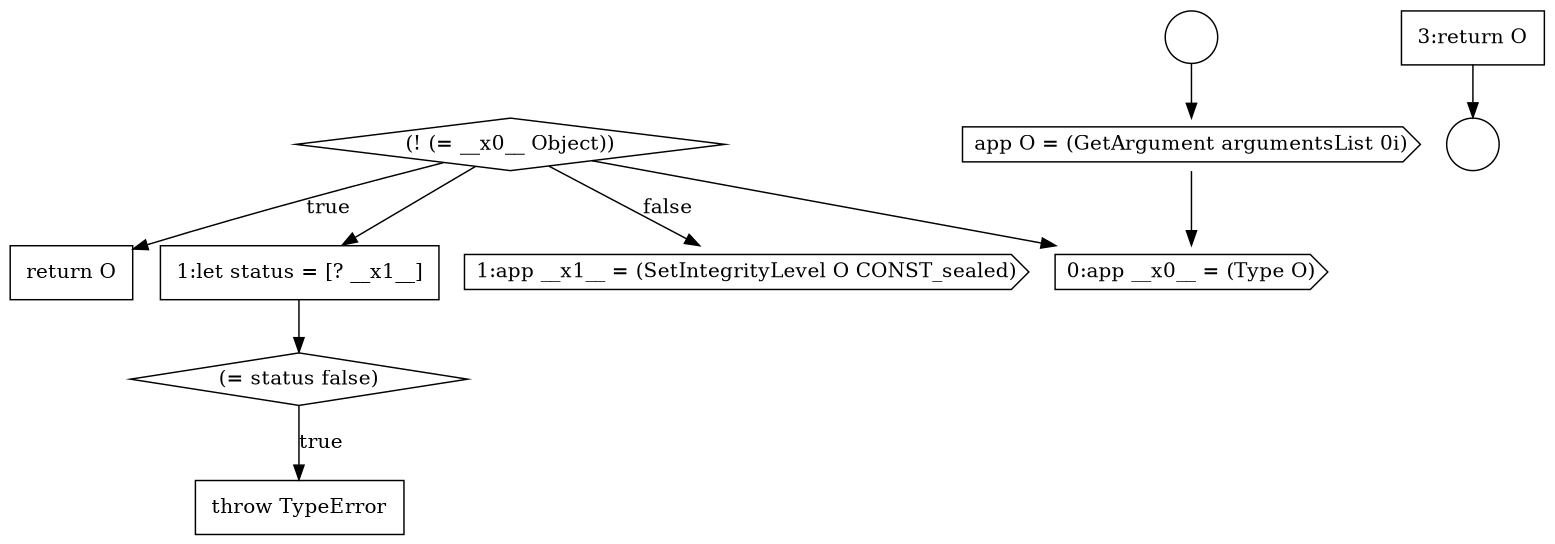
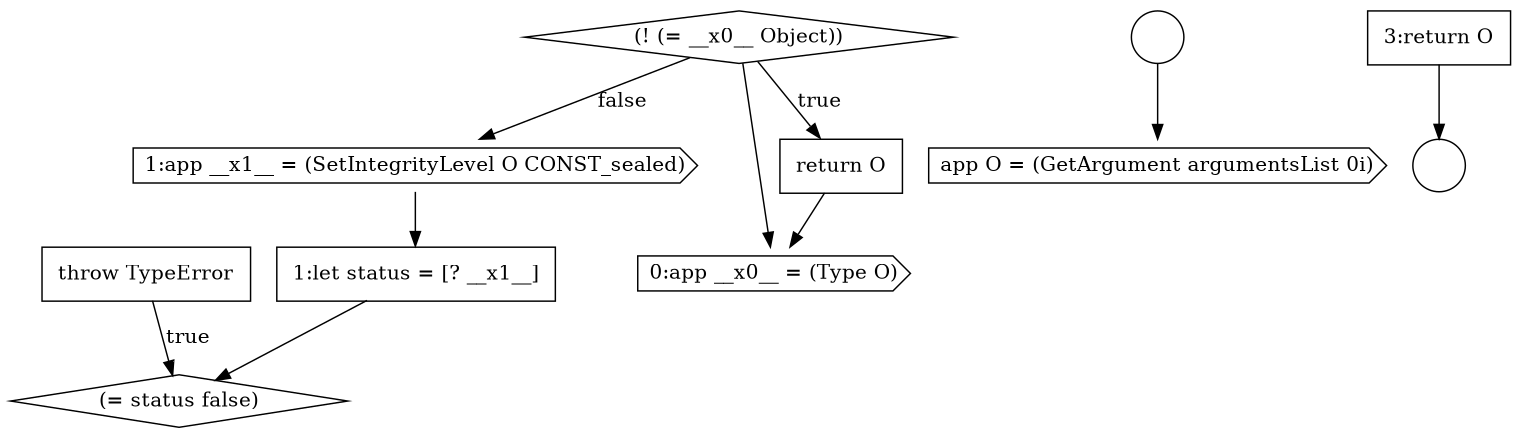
(1191, 201) -> (811, 214)
(415, 202) -> (415, 212)
(299, 435) -> (161, 331)
